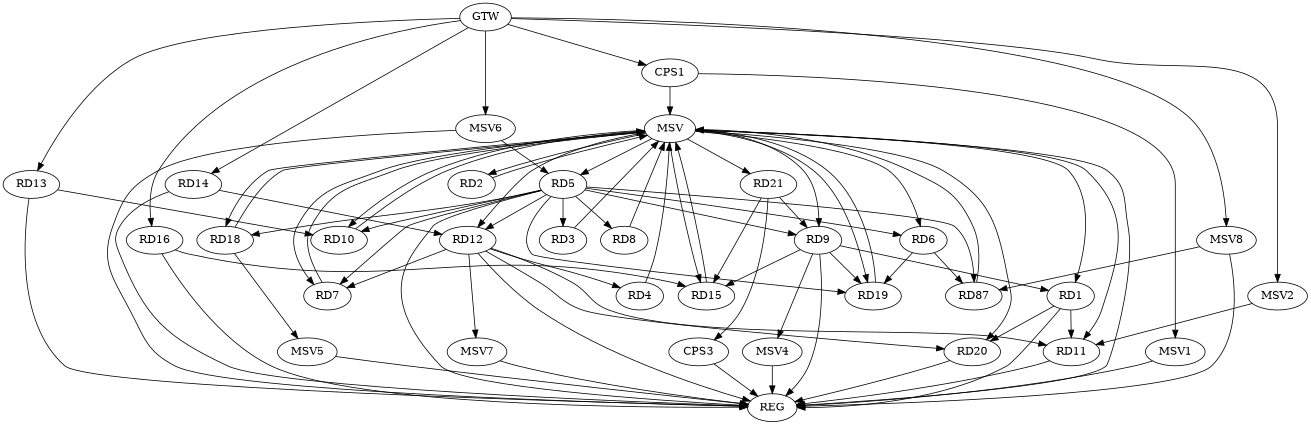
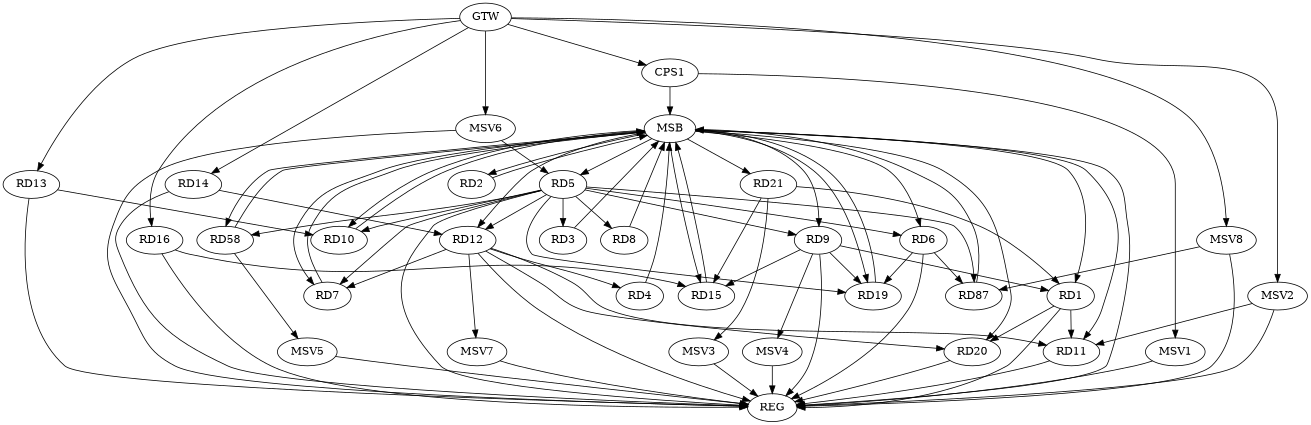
(670, 129) -> (670, 129)
(791, 210) -> (934, 210)
(225, 240) -> (225, 240)
none -> (885, 337)
(699, 352) -> (699, 352)
none -> (1056, 392)
